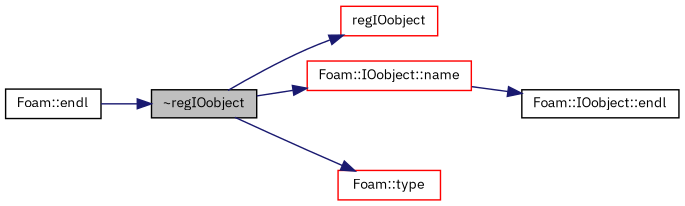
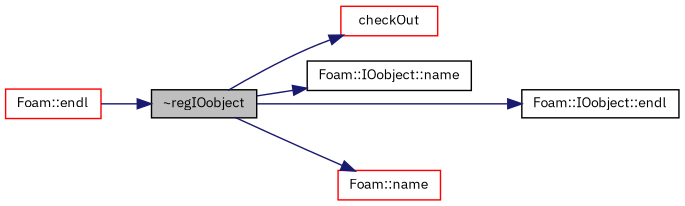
(389, 21) -> (389, 21)
(389, 76) -> (389, 76)
(490, 89) -> (382, 104)
(53, 104) -> (53, 104)
(389, 185) -> (389, 185)
